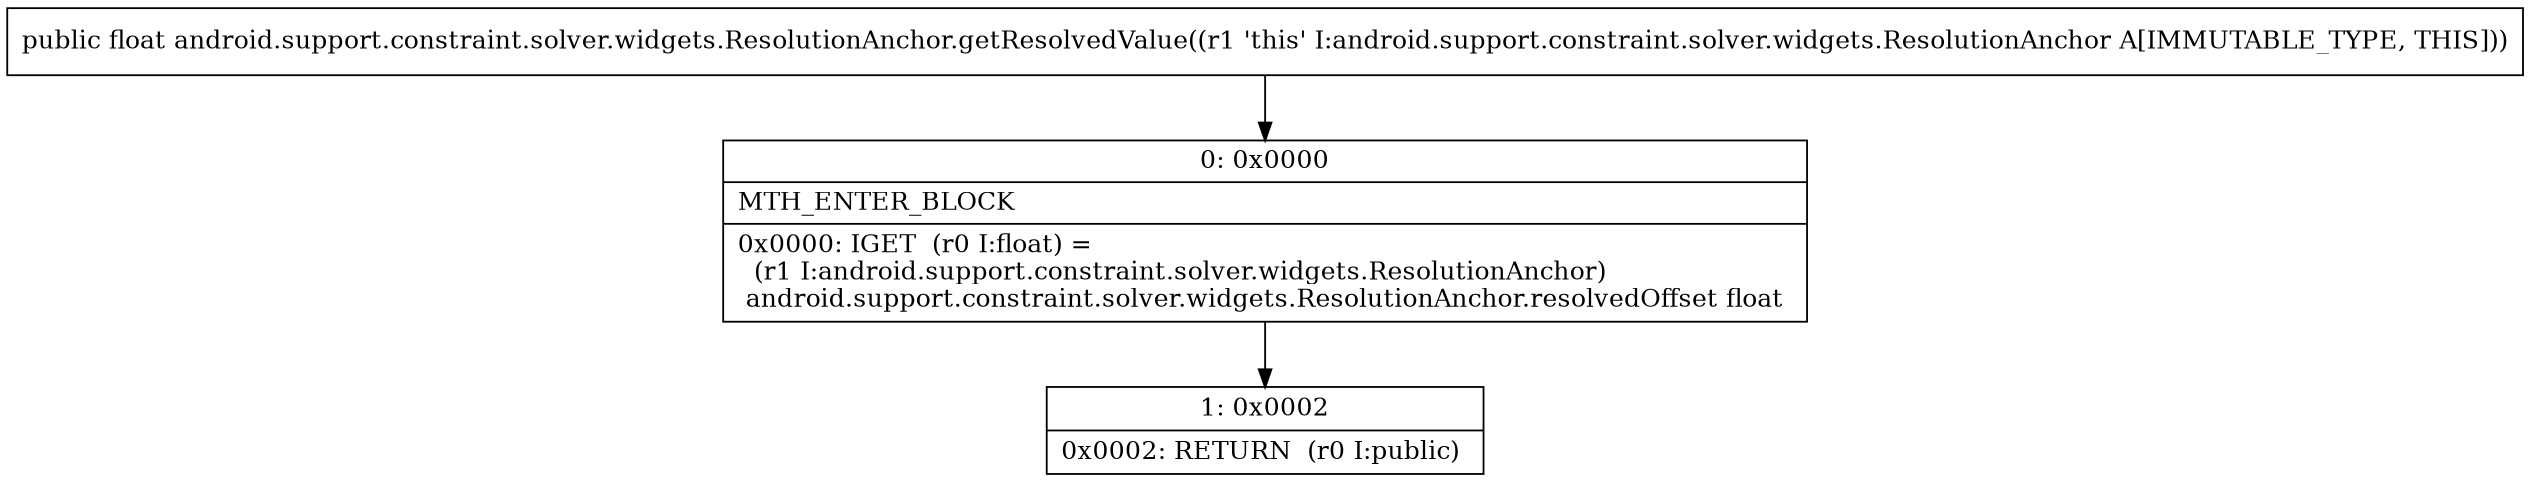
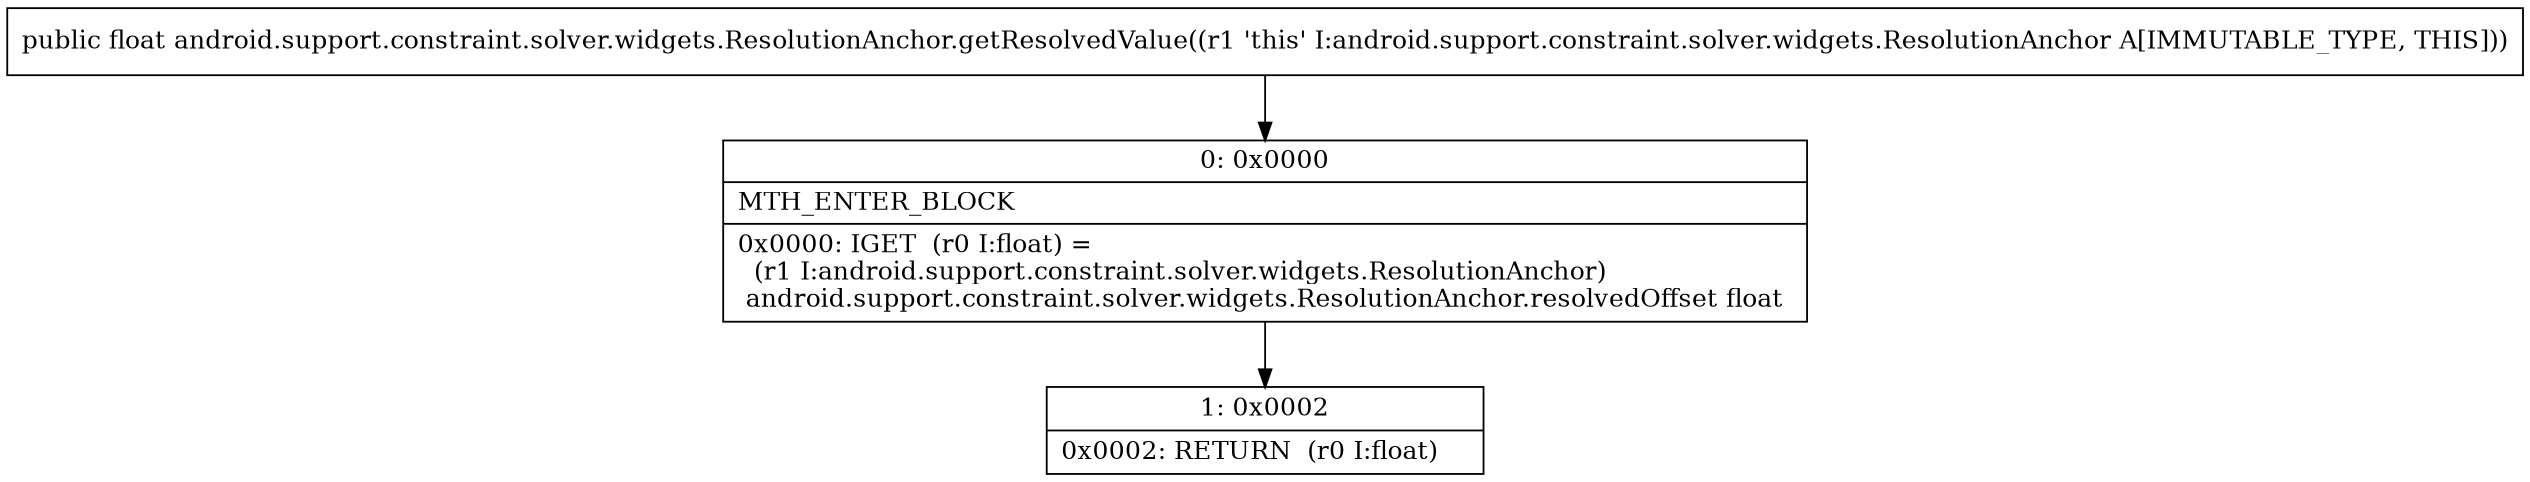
(1265, 451) -> (1254, 451)
